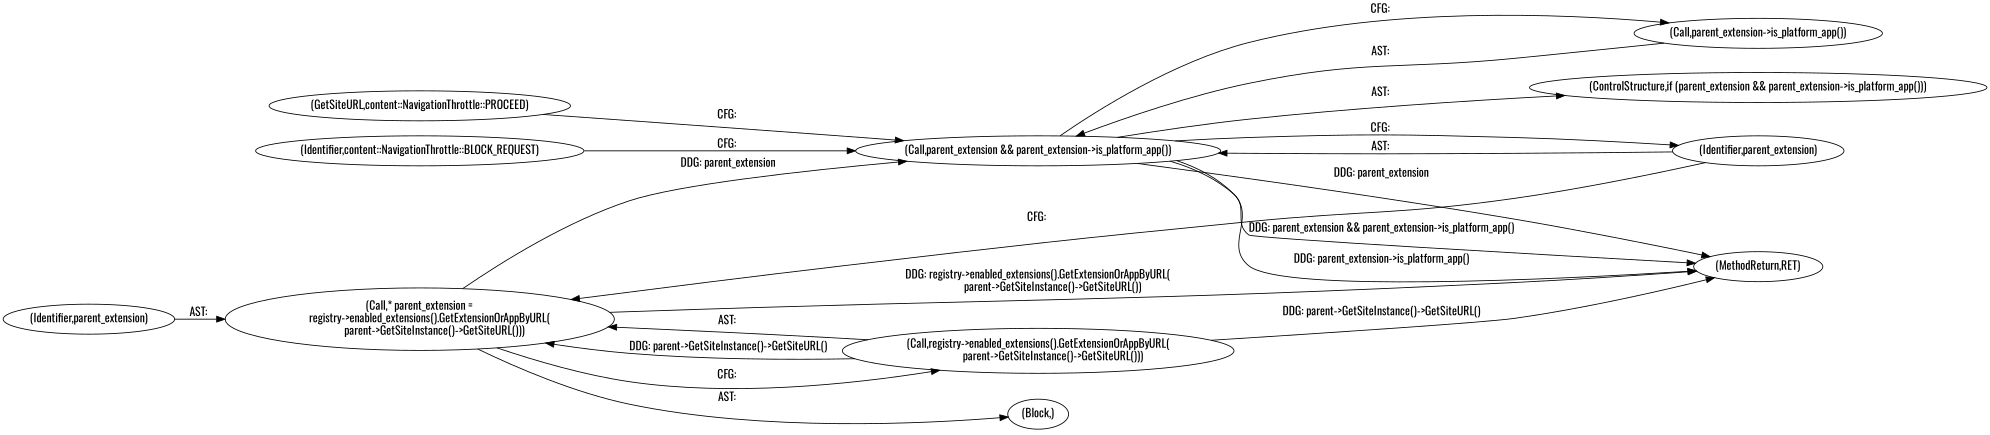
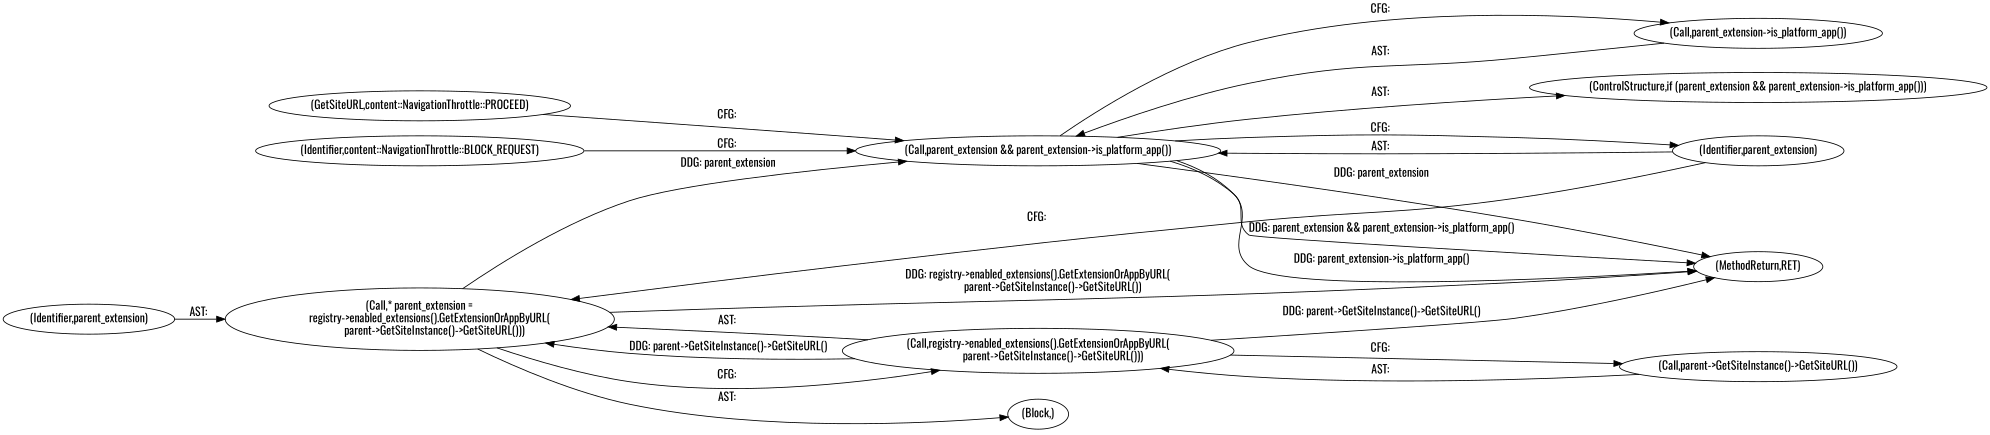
none -> (1758, 367)
